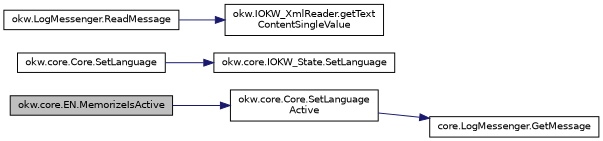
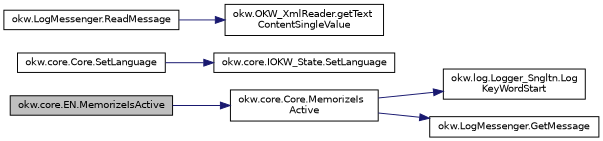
(304, 20) -> (304, 20)
none -> (514, 84)
(304, 105) -> (304, 105)
(514, 127) -> (514, 127)
